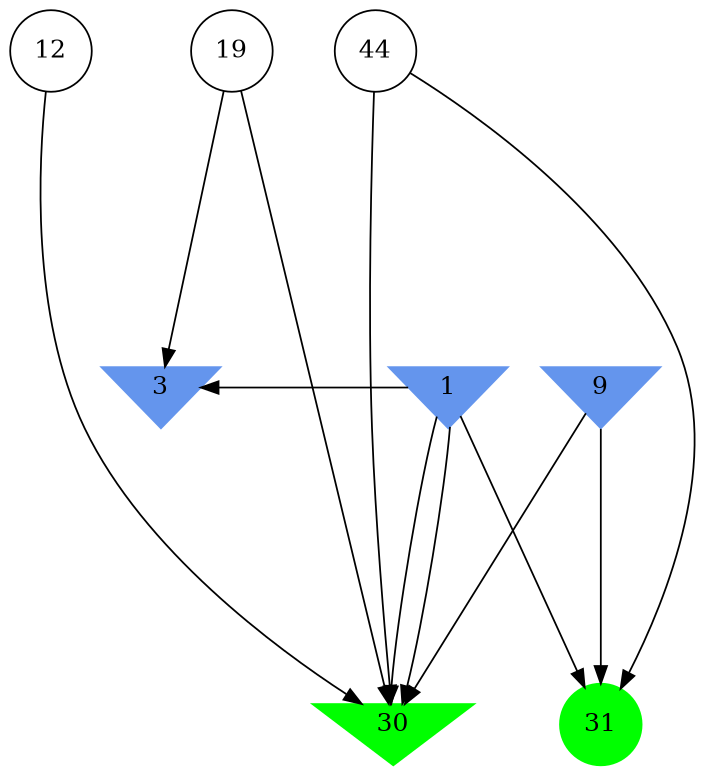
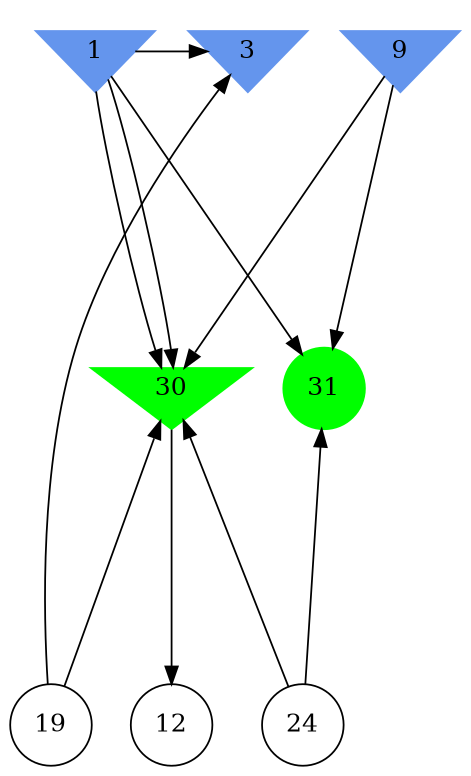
(376, 51) -> (303, 725)
(93, 443) -> (172, 548)
